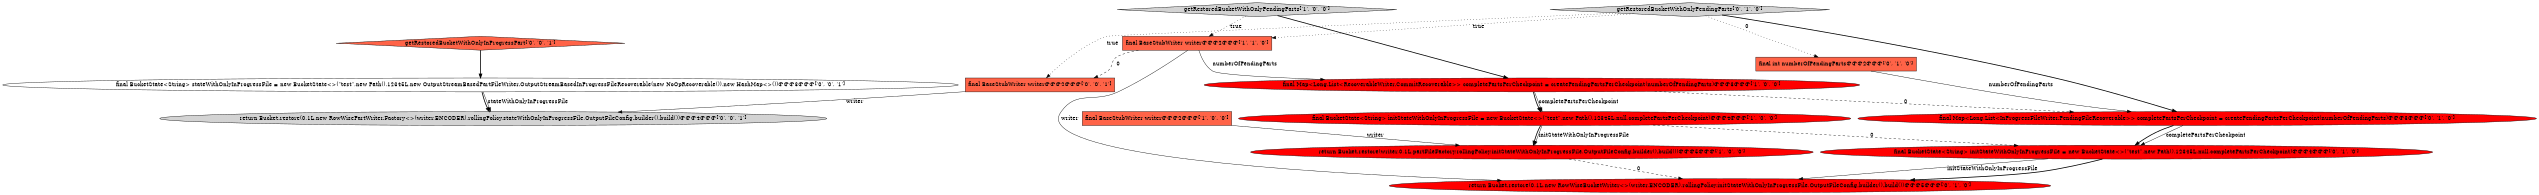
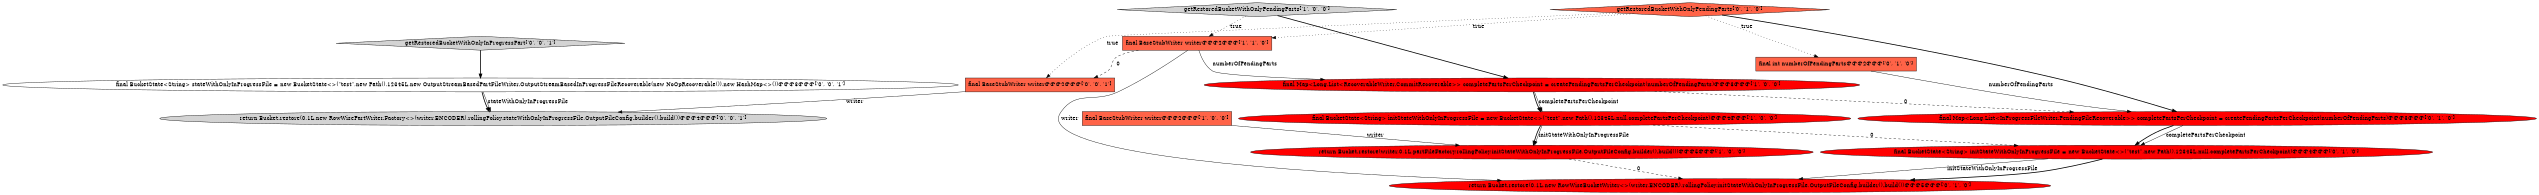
(1690, 10) -> (1690, 10)
(1747, 26) -> (1747, 26)
(481, 43) -> (481, 43)
